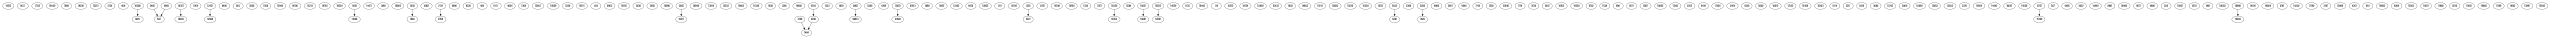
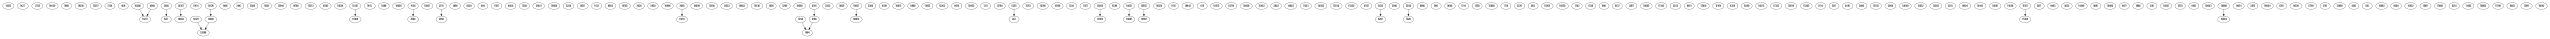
none -> (2253, 6)
(163, 12) -> (149, 12)
none -> (208, 25)
